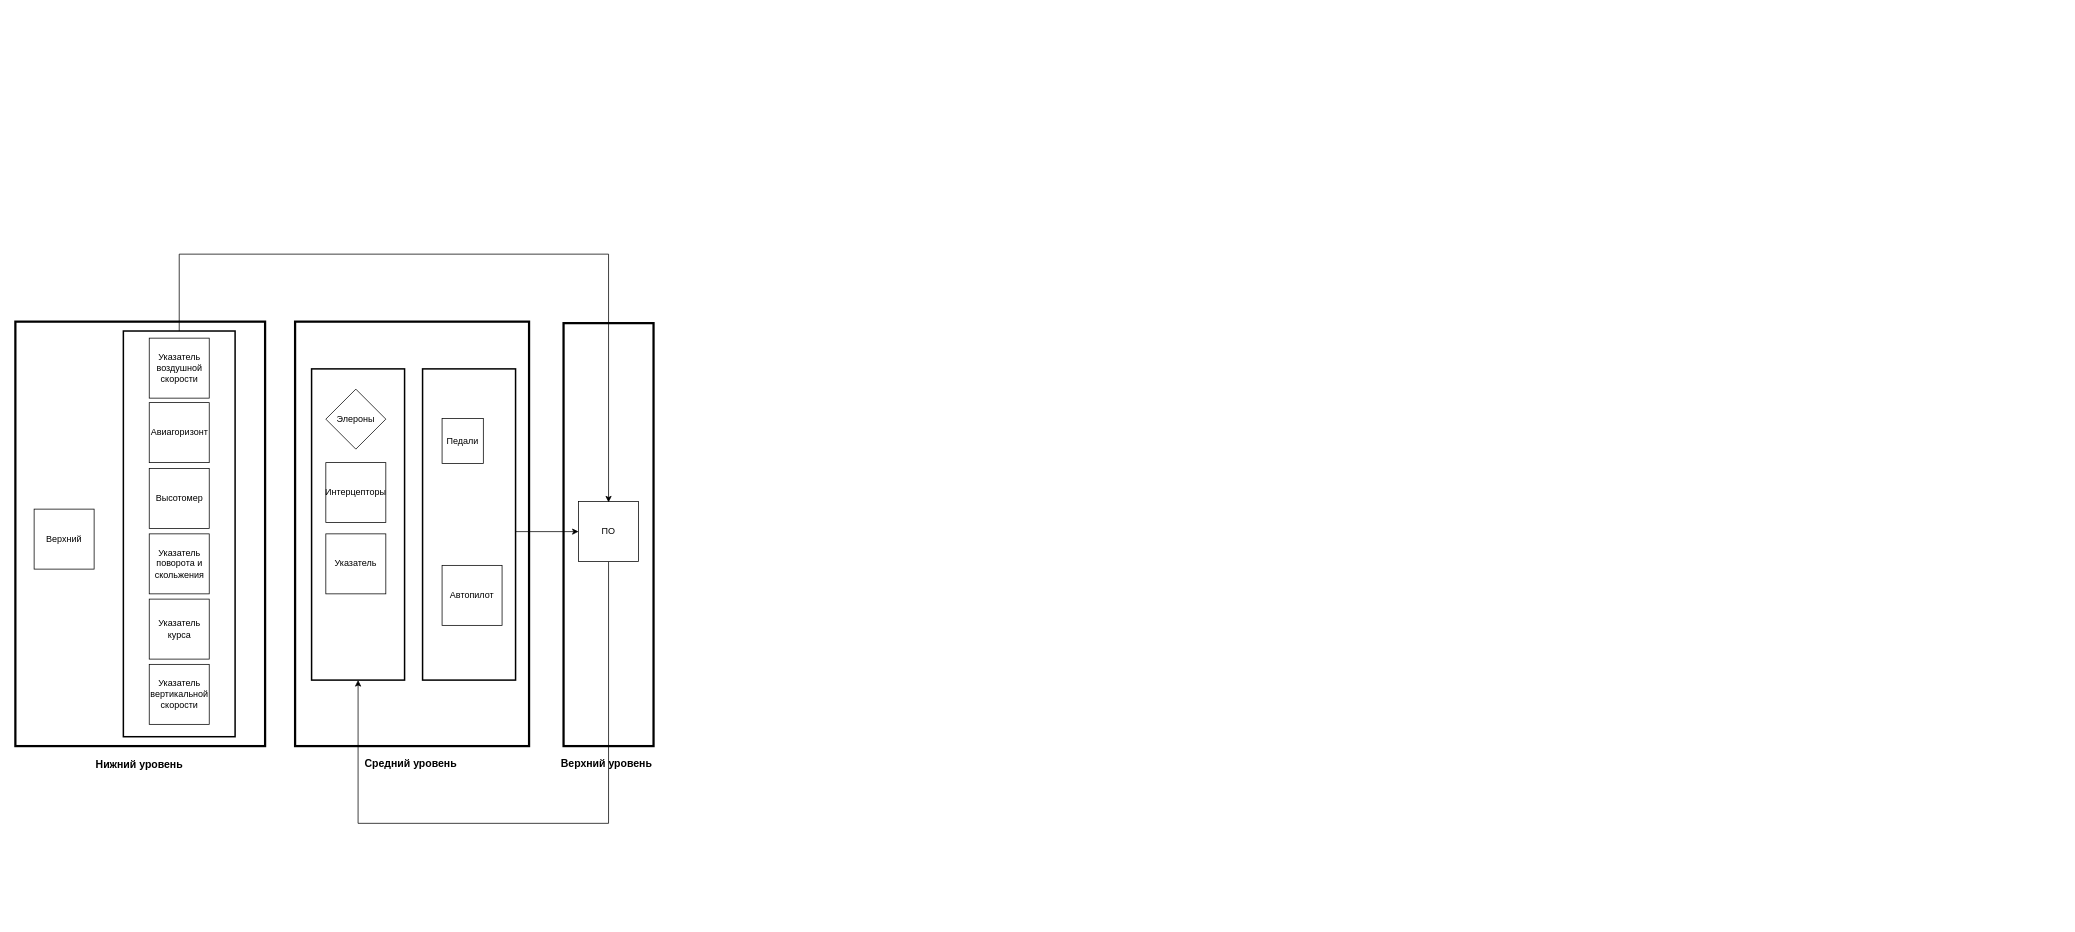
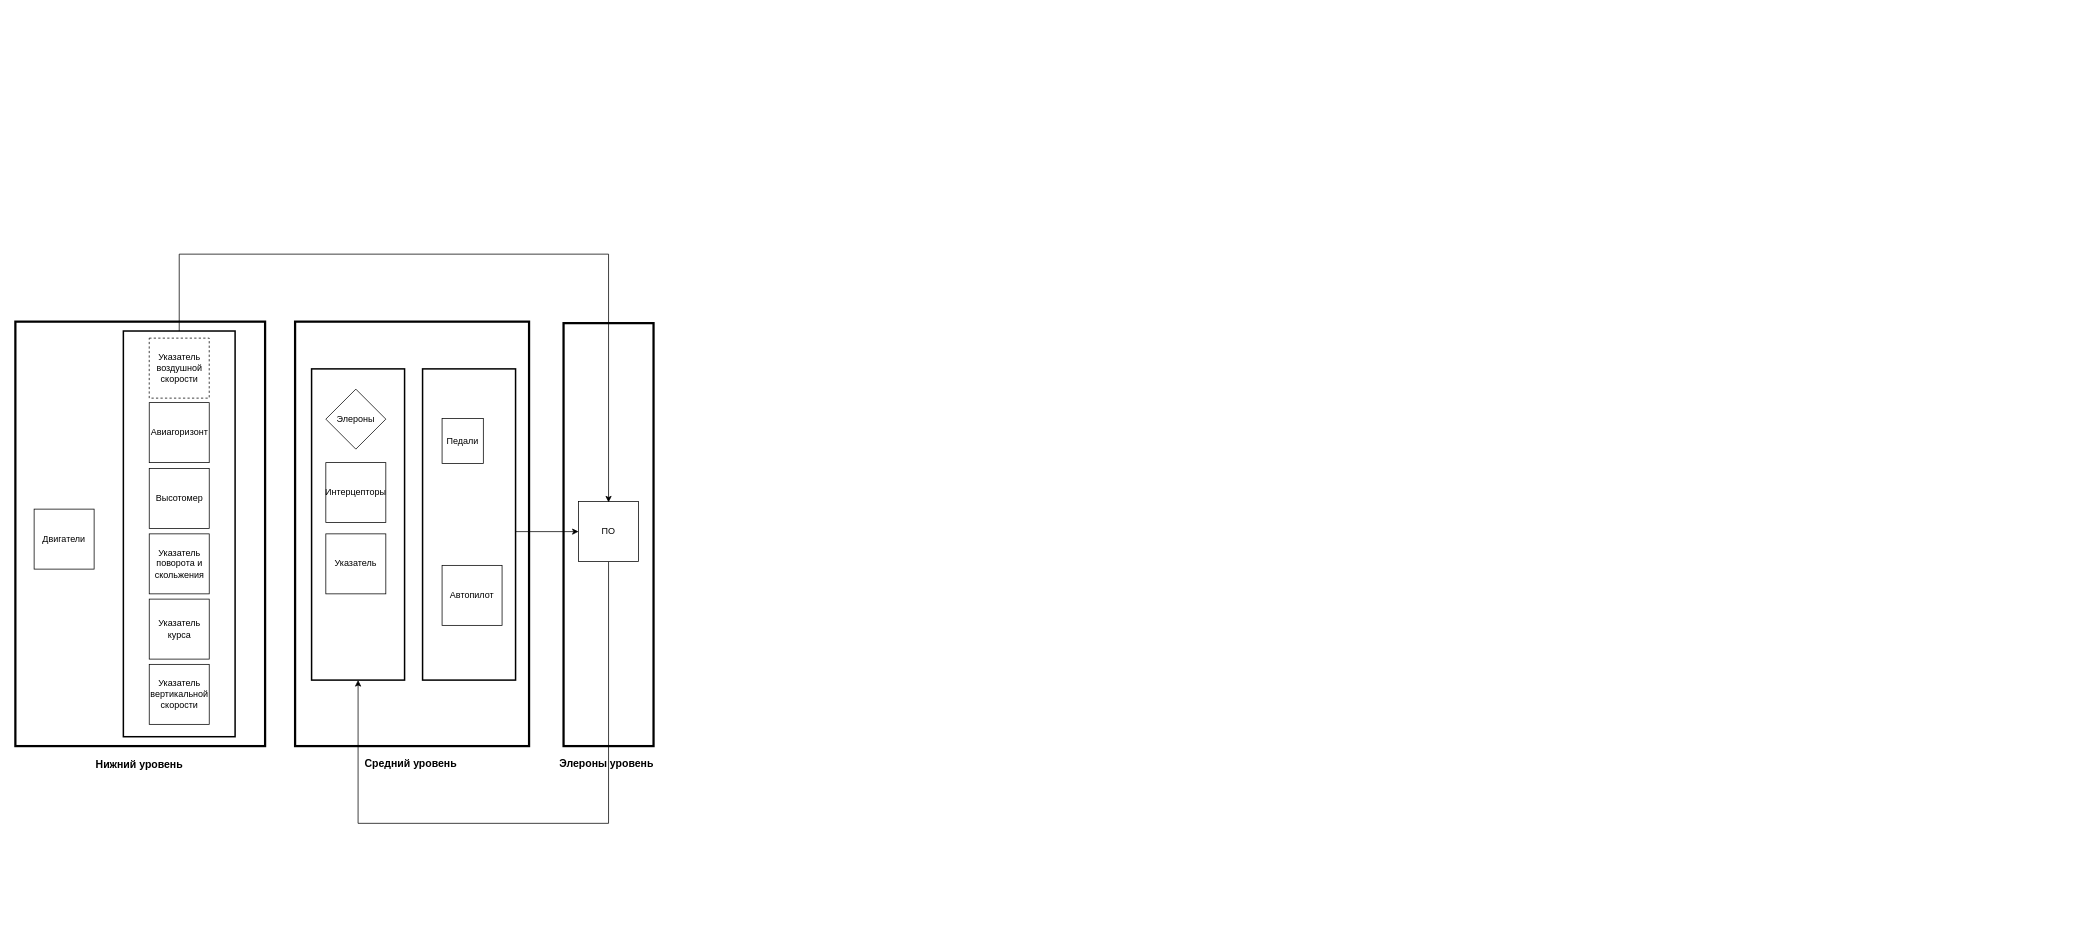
(179, 368) -> (179, 368)
(64, 539) -> (64, 539)
(607, 763) -> (607, 763)
